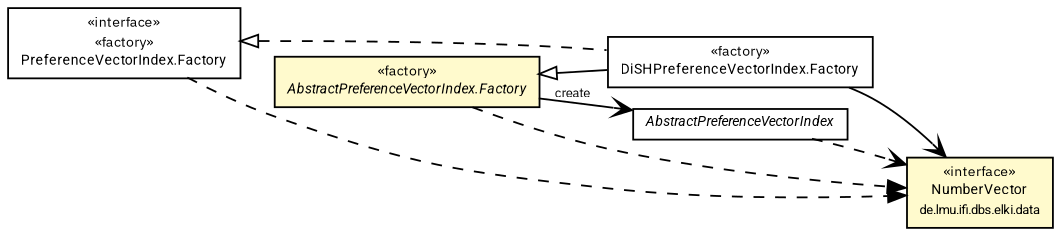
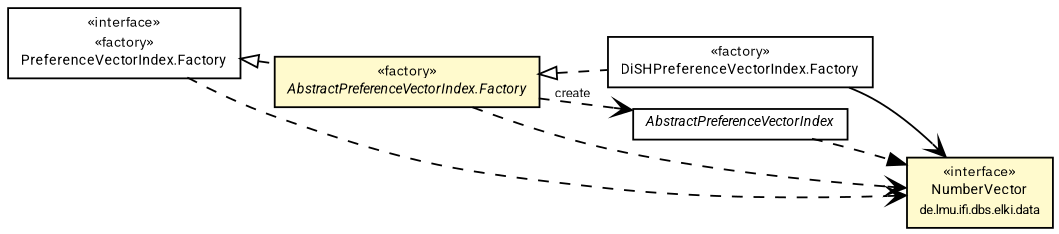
(433, 43) -> (266, 62)
(582, 72) -> (582, 72)
(576, 103) -> (576, 103)
(850, 148) -> (850, 148)
(677, 162) -> (677, 162)
(530, 179) -> (530, 179)
